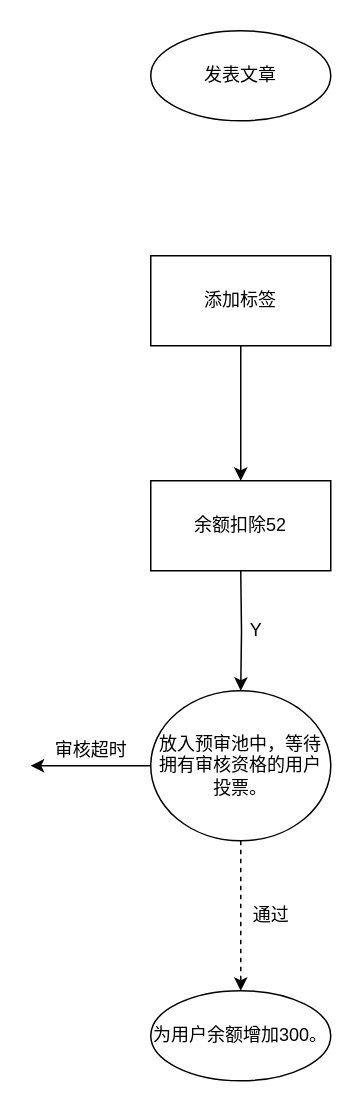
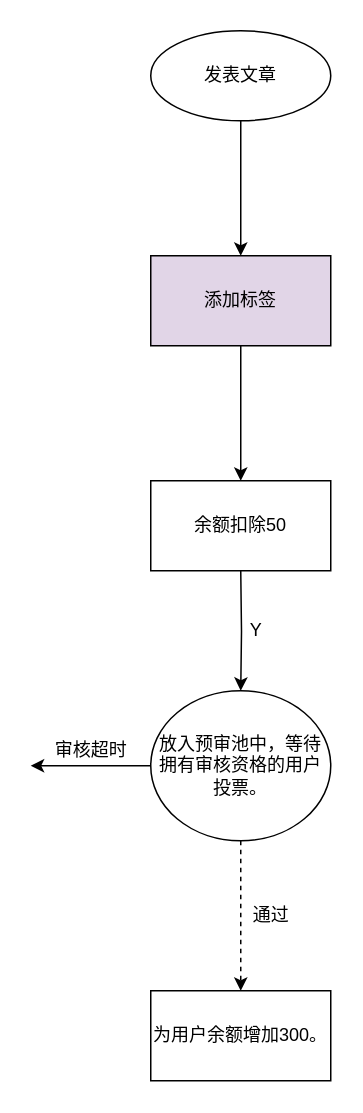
none -> (241, 183)
(241, 301) -> (241, 301)
(241, 526) -> (241, 526)
(241, 1036) -> (241, 1036)
